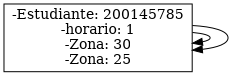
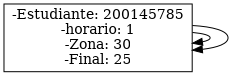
(98, 38) -> (98, 38)
